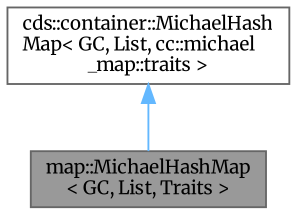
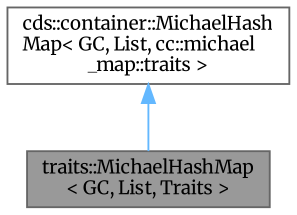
(148, 179) -> (148, 179)
